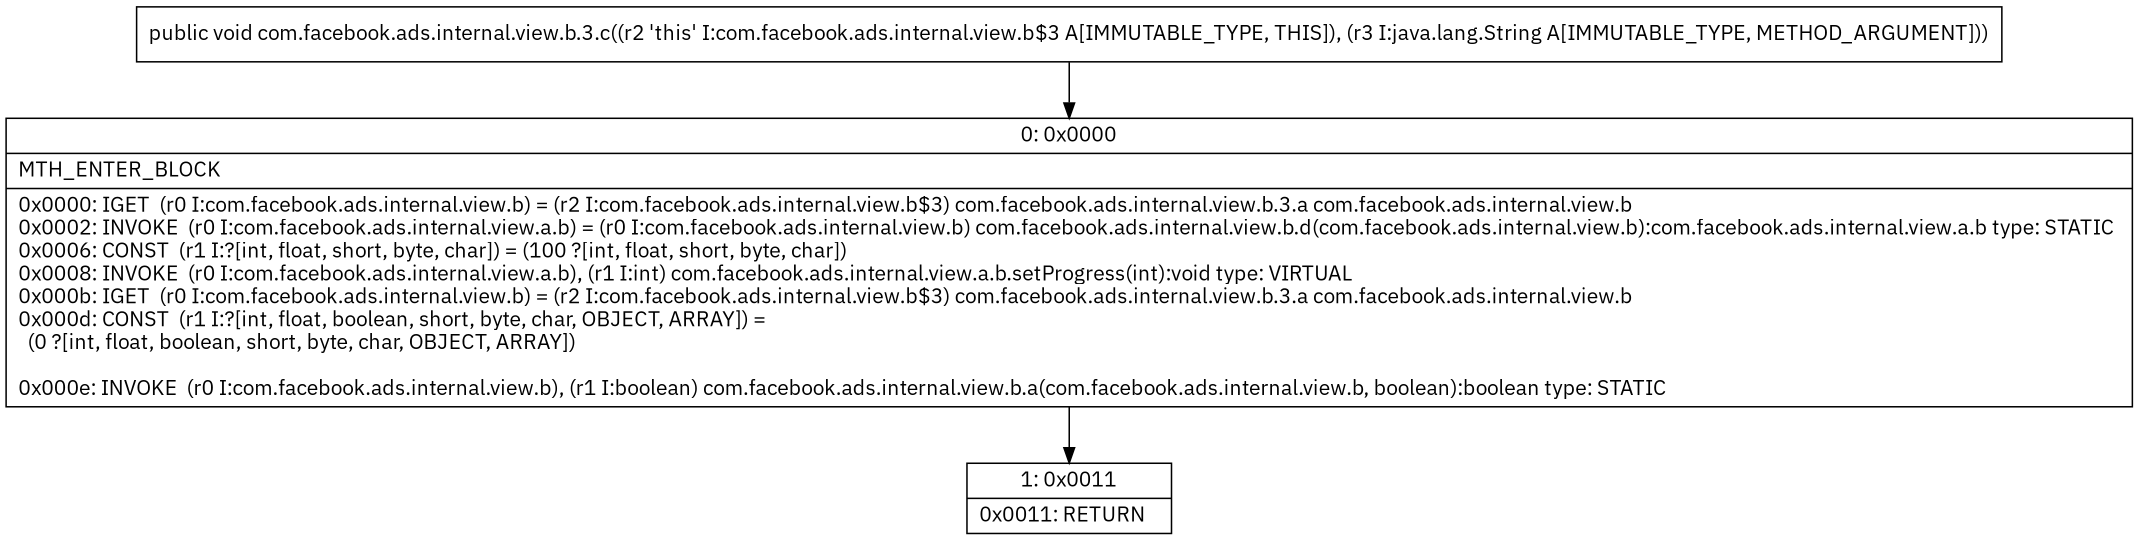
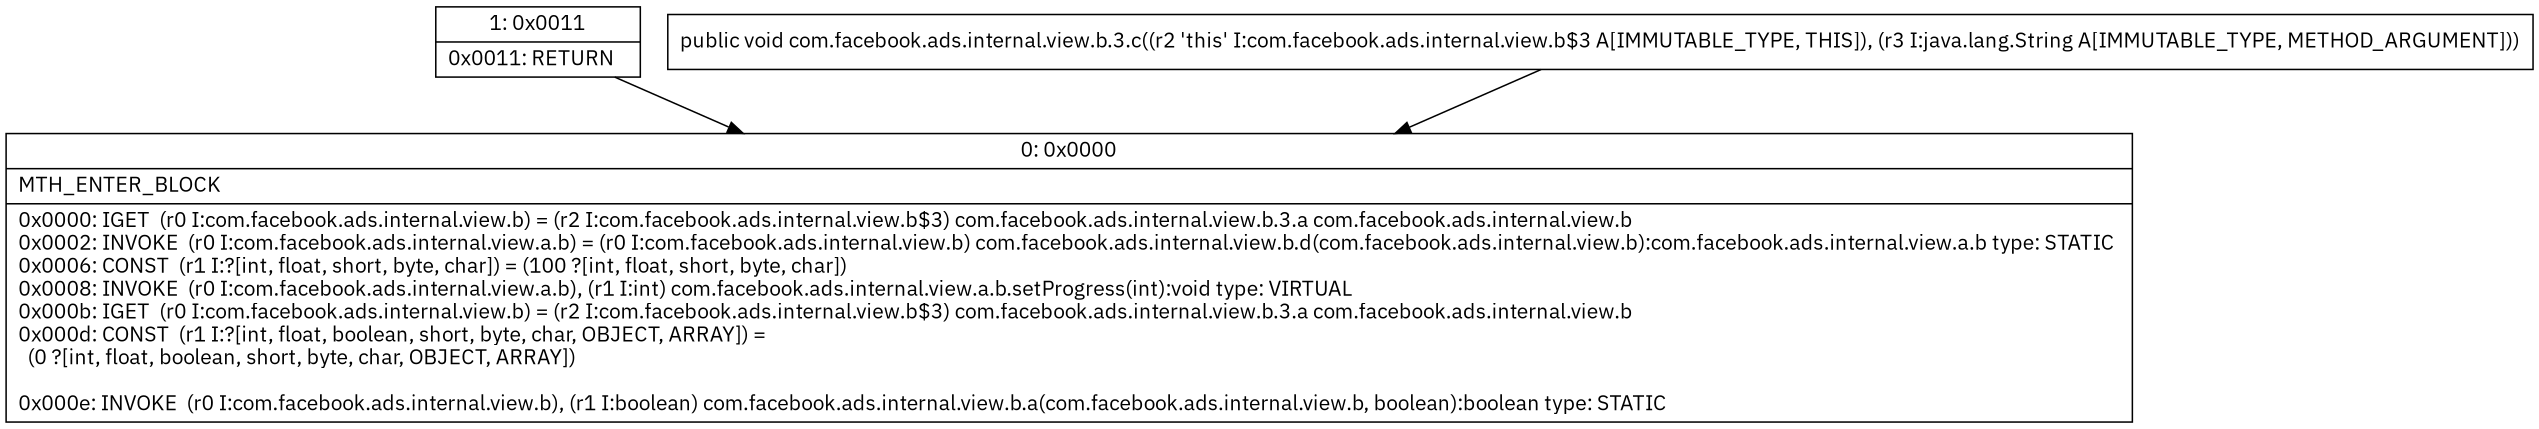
(1069, 427) -> (672, 102)
